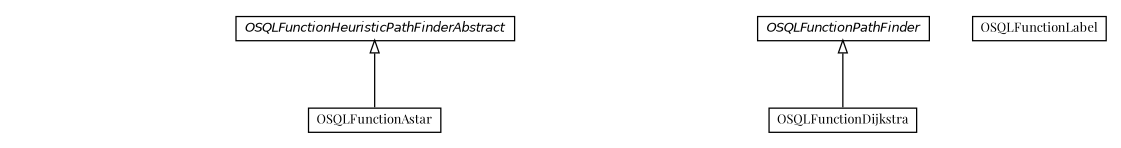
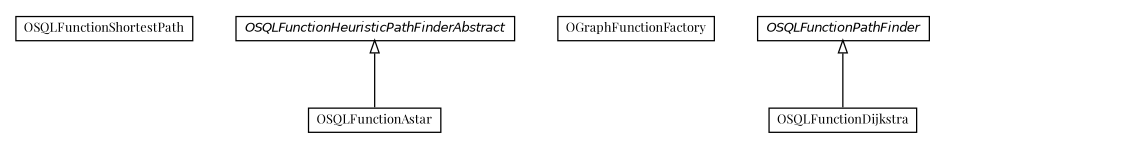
none -> (104, 28)
none -> (635, 28)
(1039, 28) -> none
